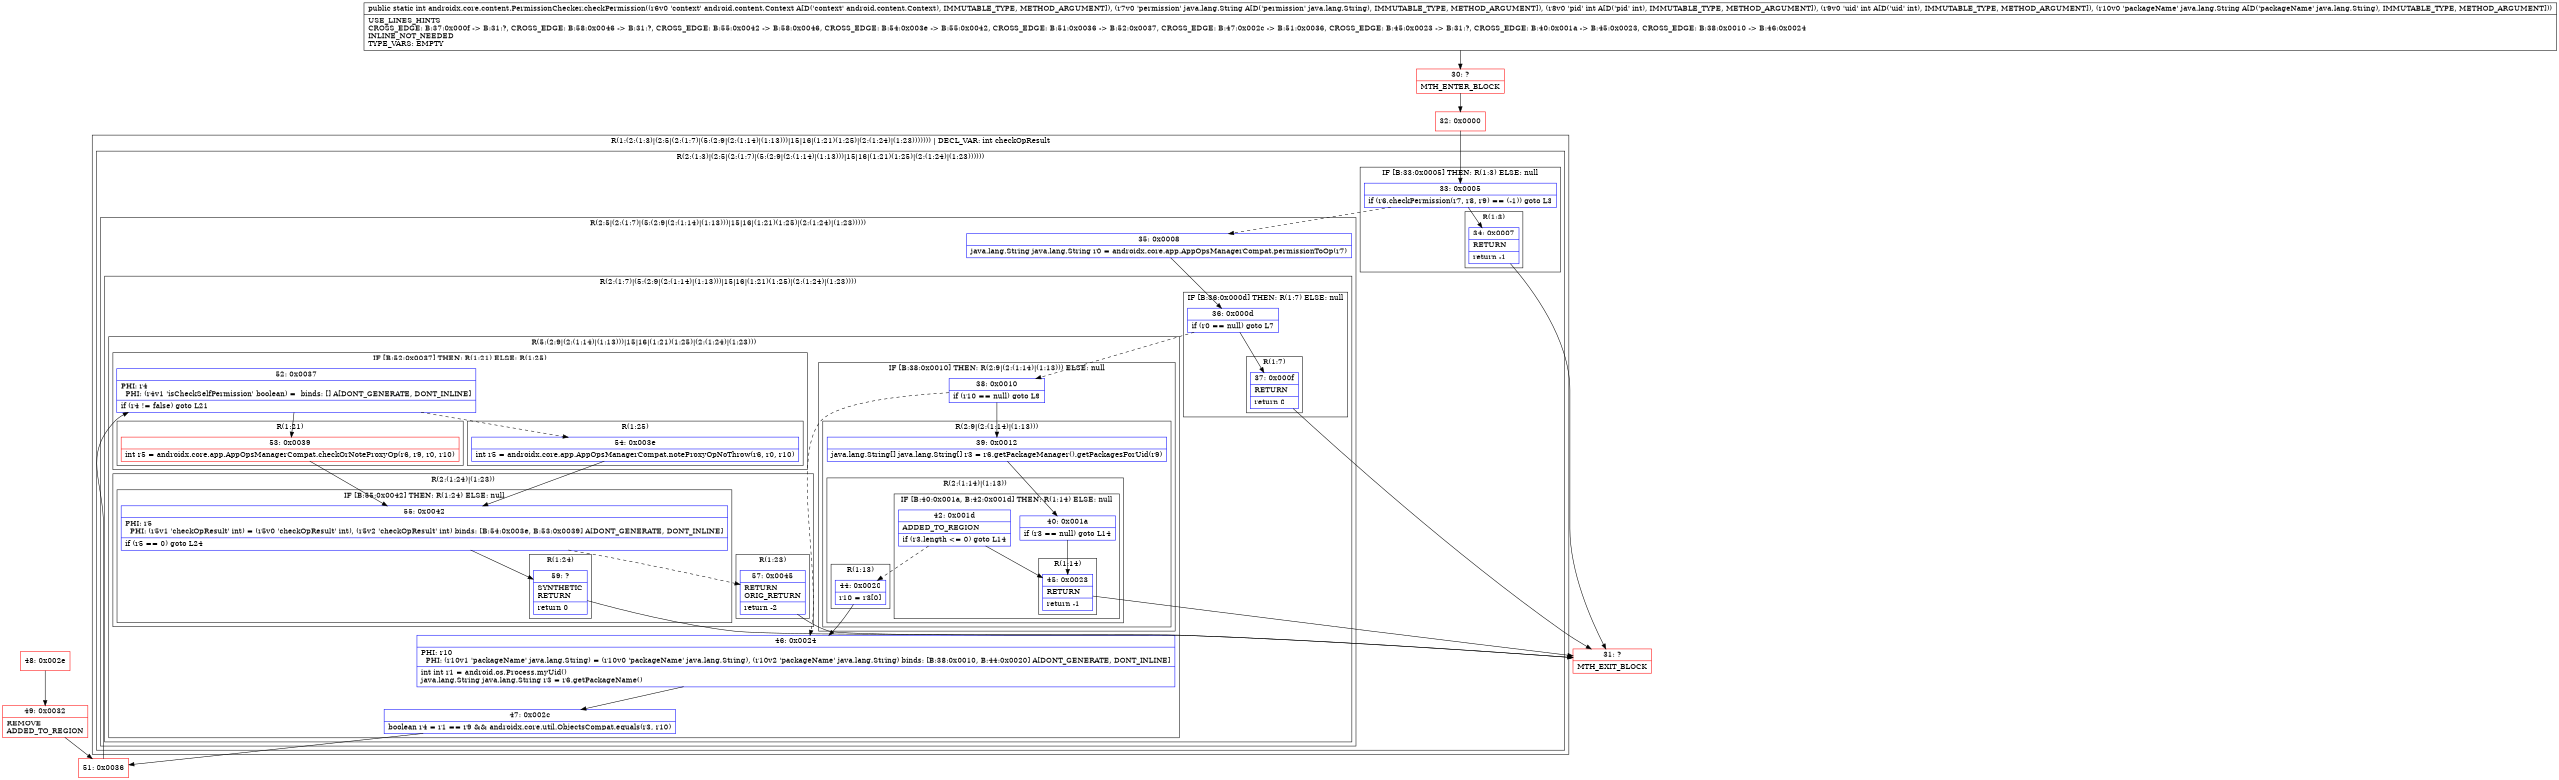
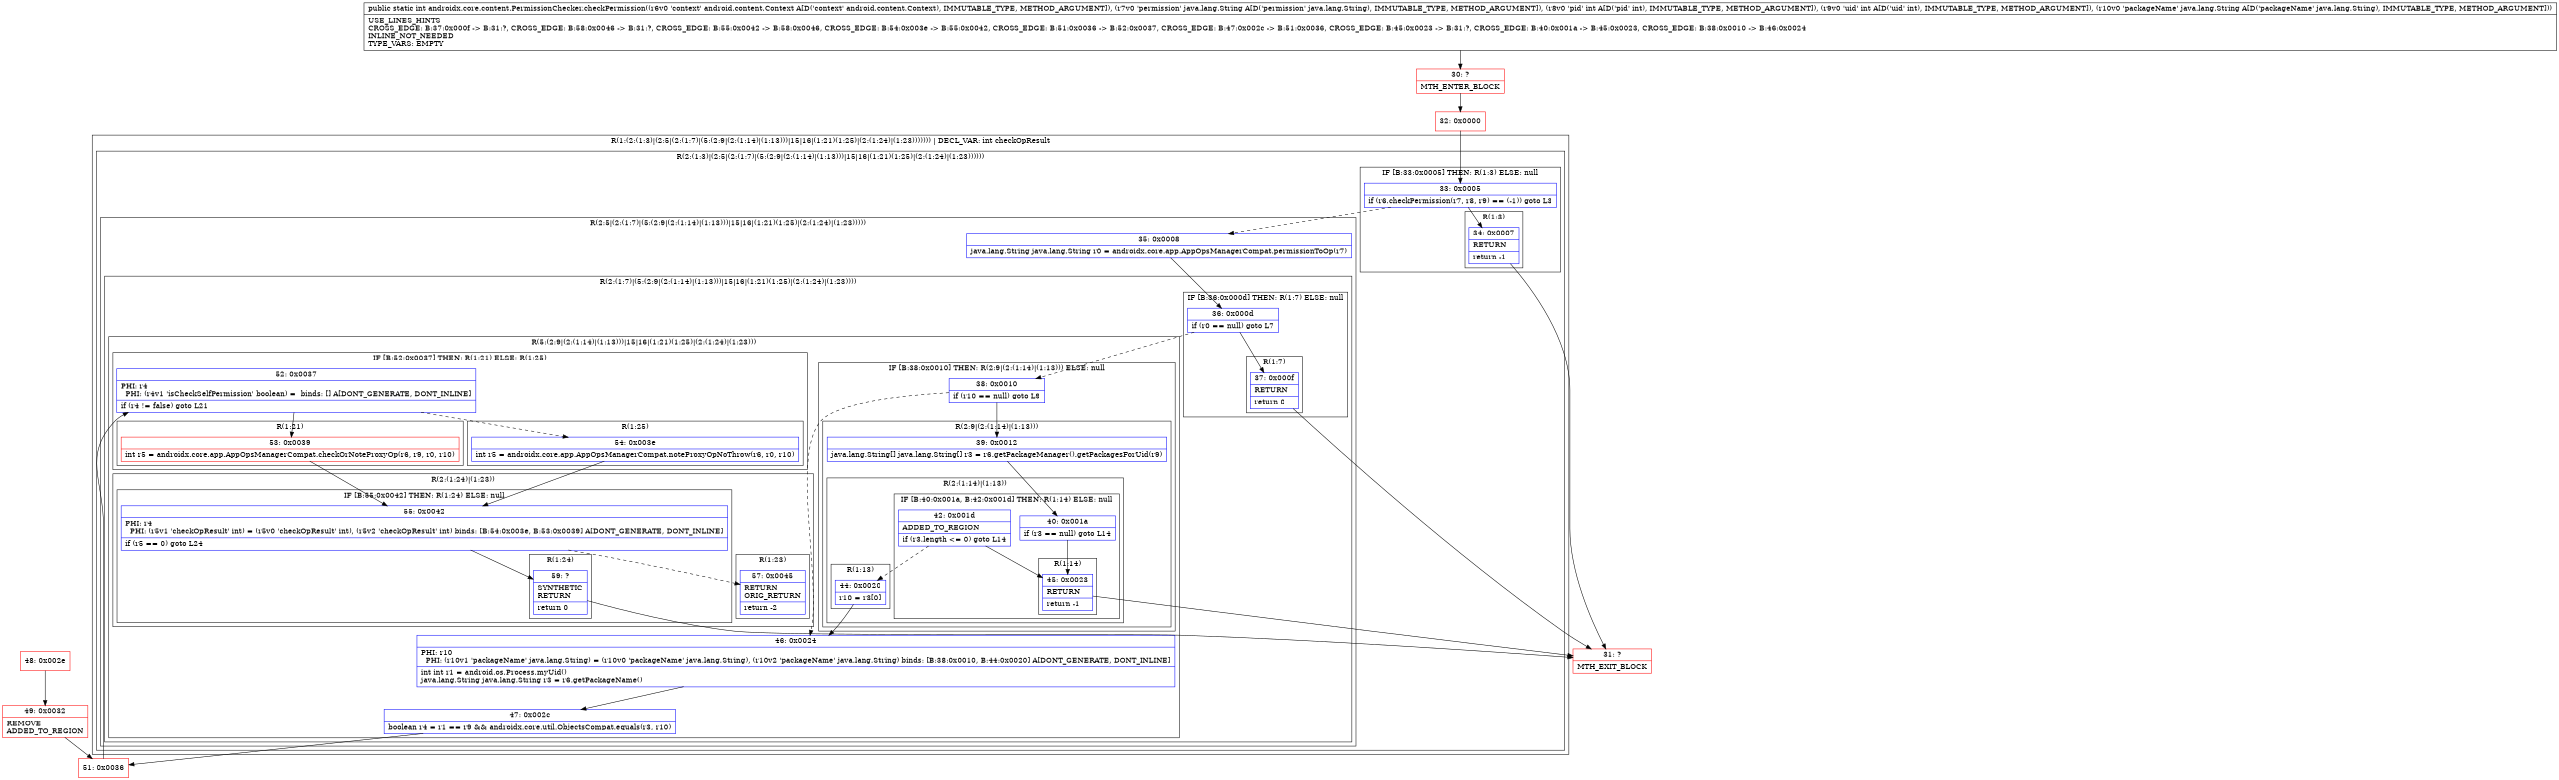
(140, 524) -> (140, 524)
(1181, 635) -> none
